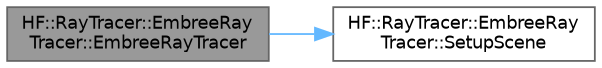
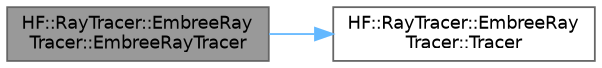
(464, 34) -> (464, 34)
